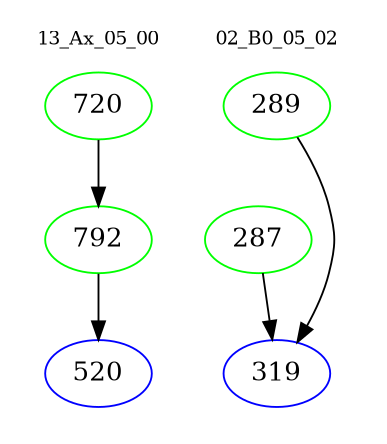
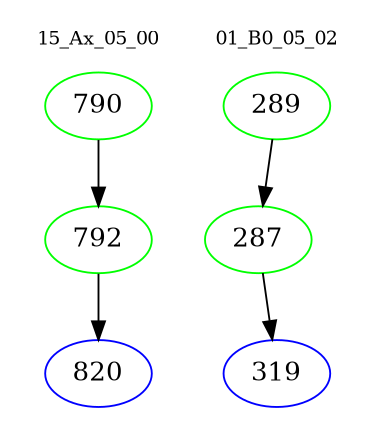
(98, 40) -> (98, 40)
(277, 40) -> (277, 40)
(98, 106) -> (98, 106)
(334, 230) -> (269, 163)
(98, 374) -> (98, 374)
